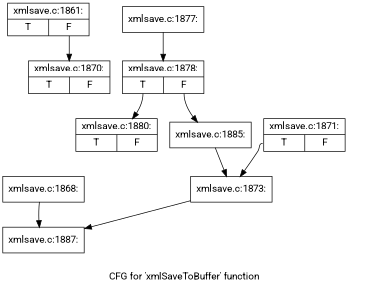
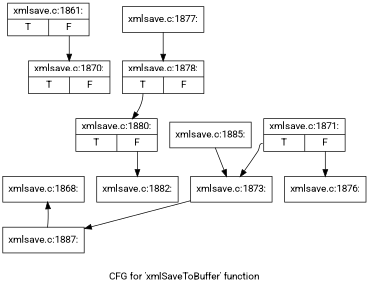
(187, 106) -> none
none -> (137, 189)
none -> (325, 189)
(39, 211) -> (48, 218)
